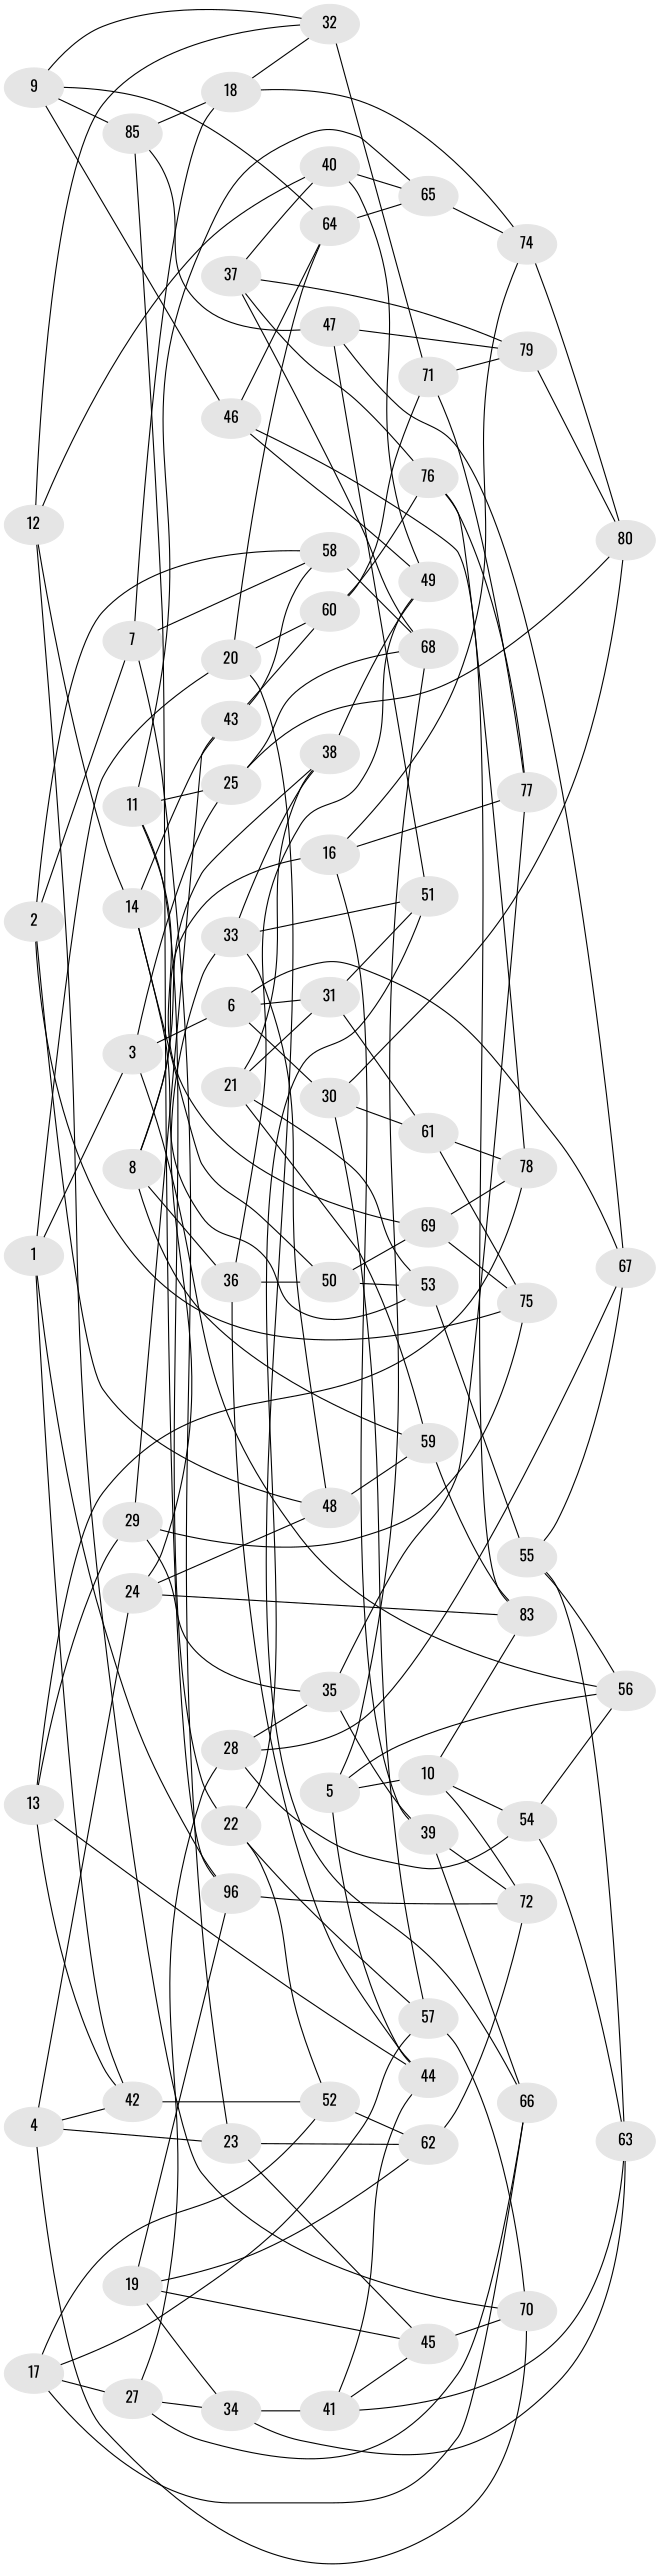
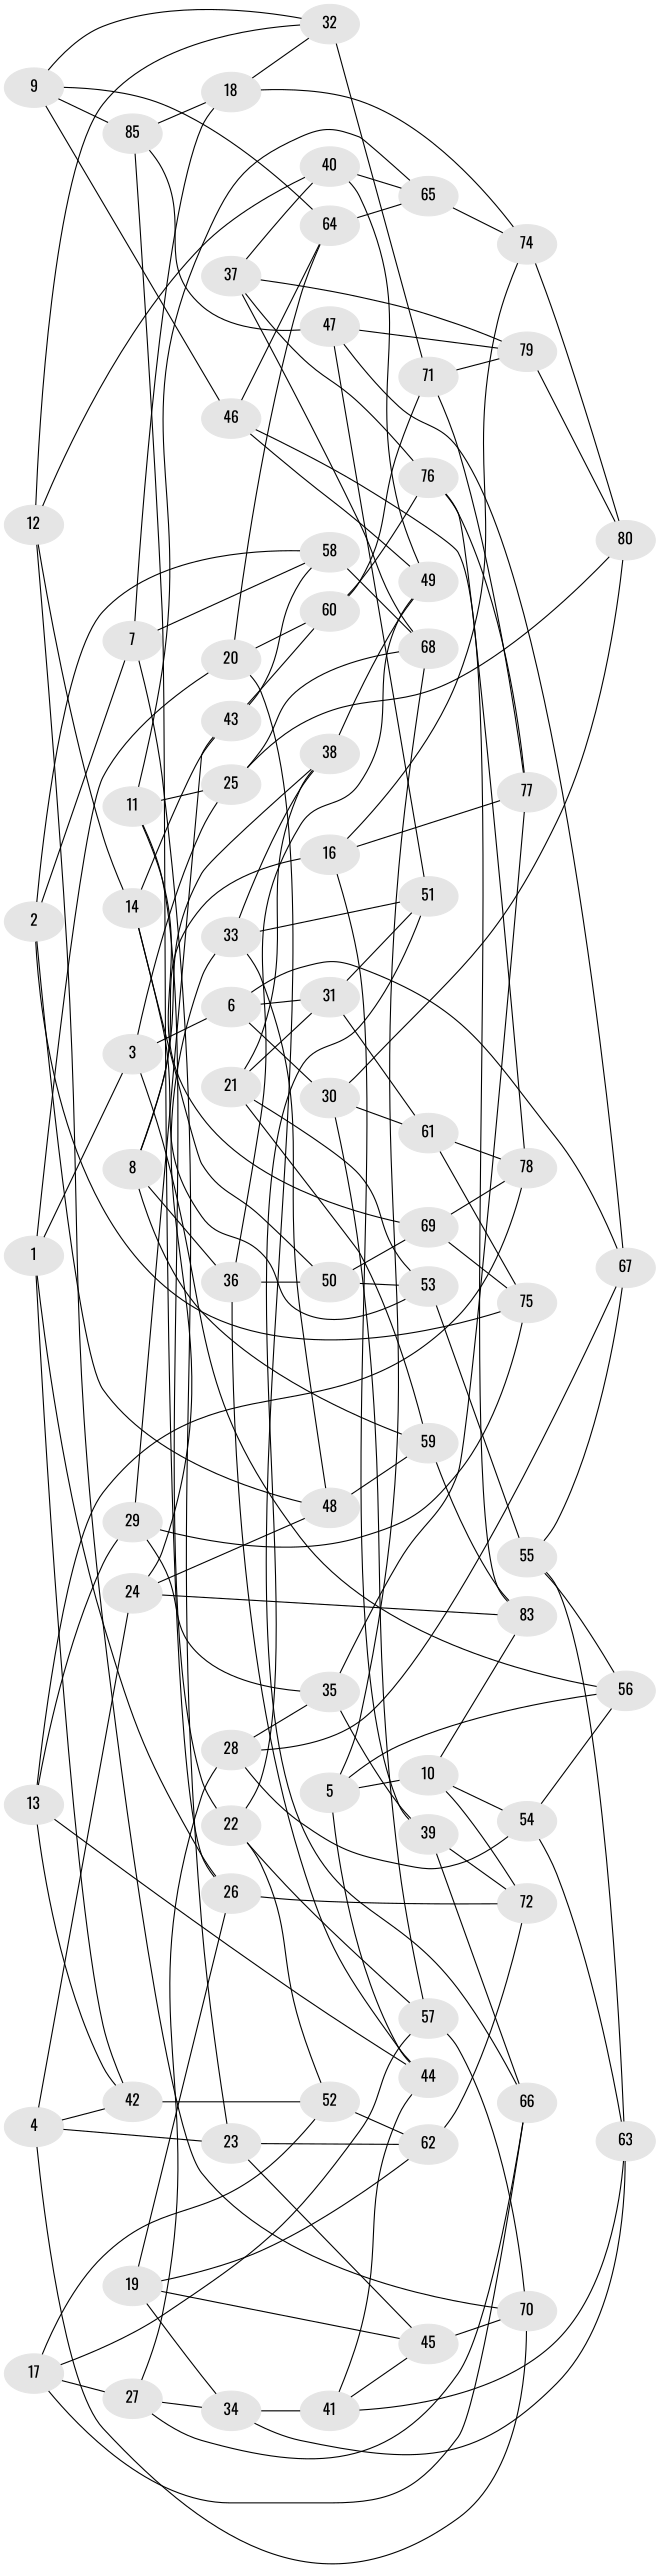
(231, 1894) -> (231, 1894)
